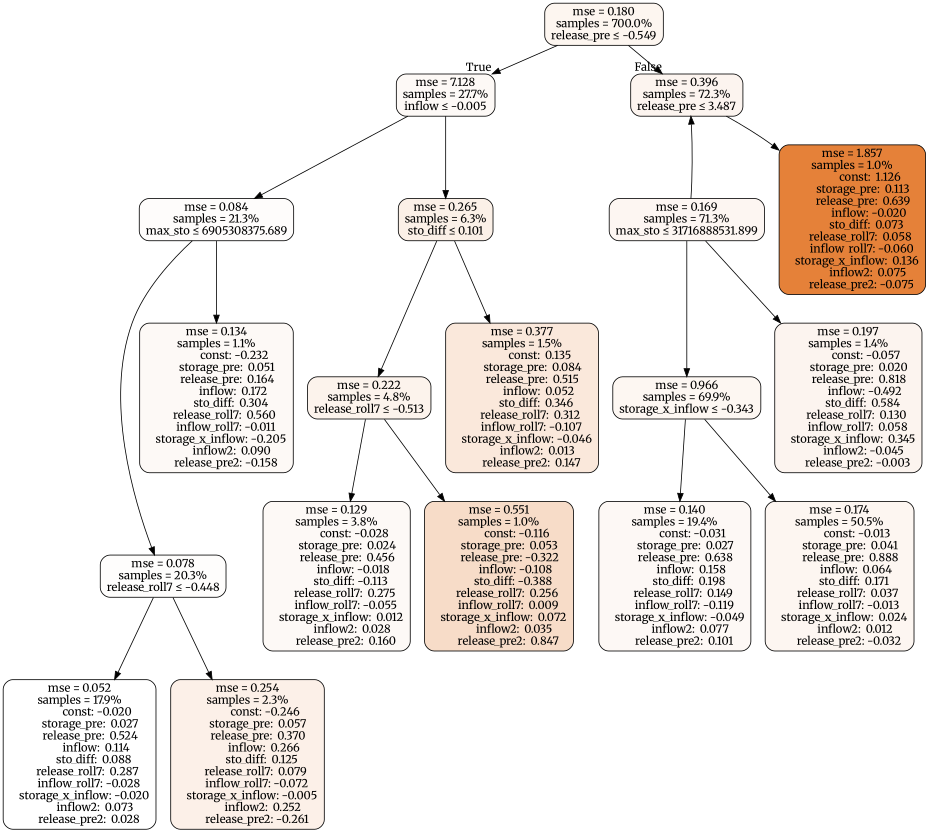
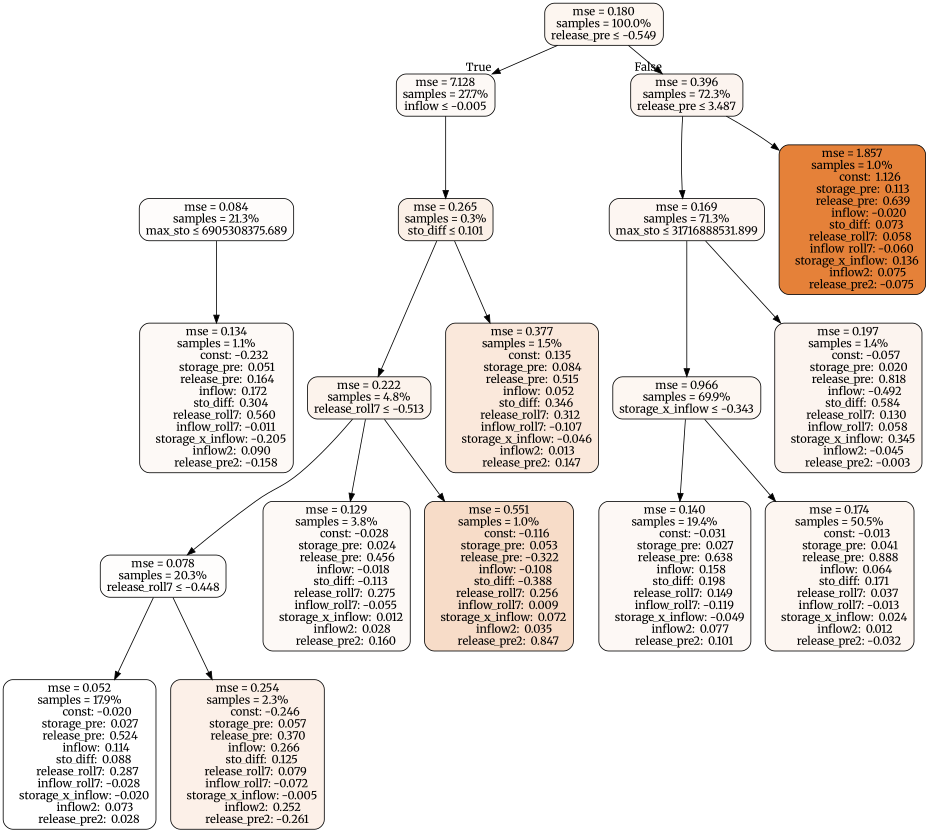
(604, 24) -> (604, 24)
(335, 155) -> none
(692, 161) -> (681, 153)
(446, 220) -> (446, 220)
(121, 385) -> (277, 488)
